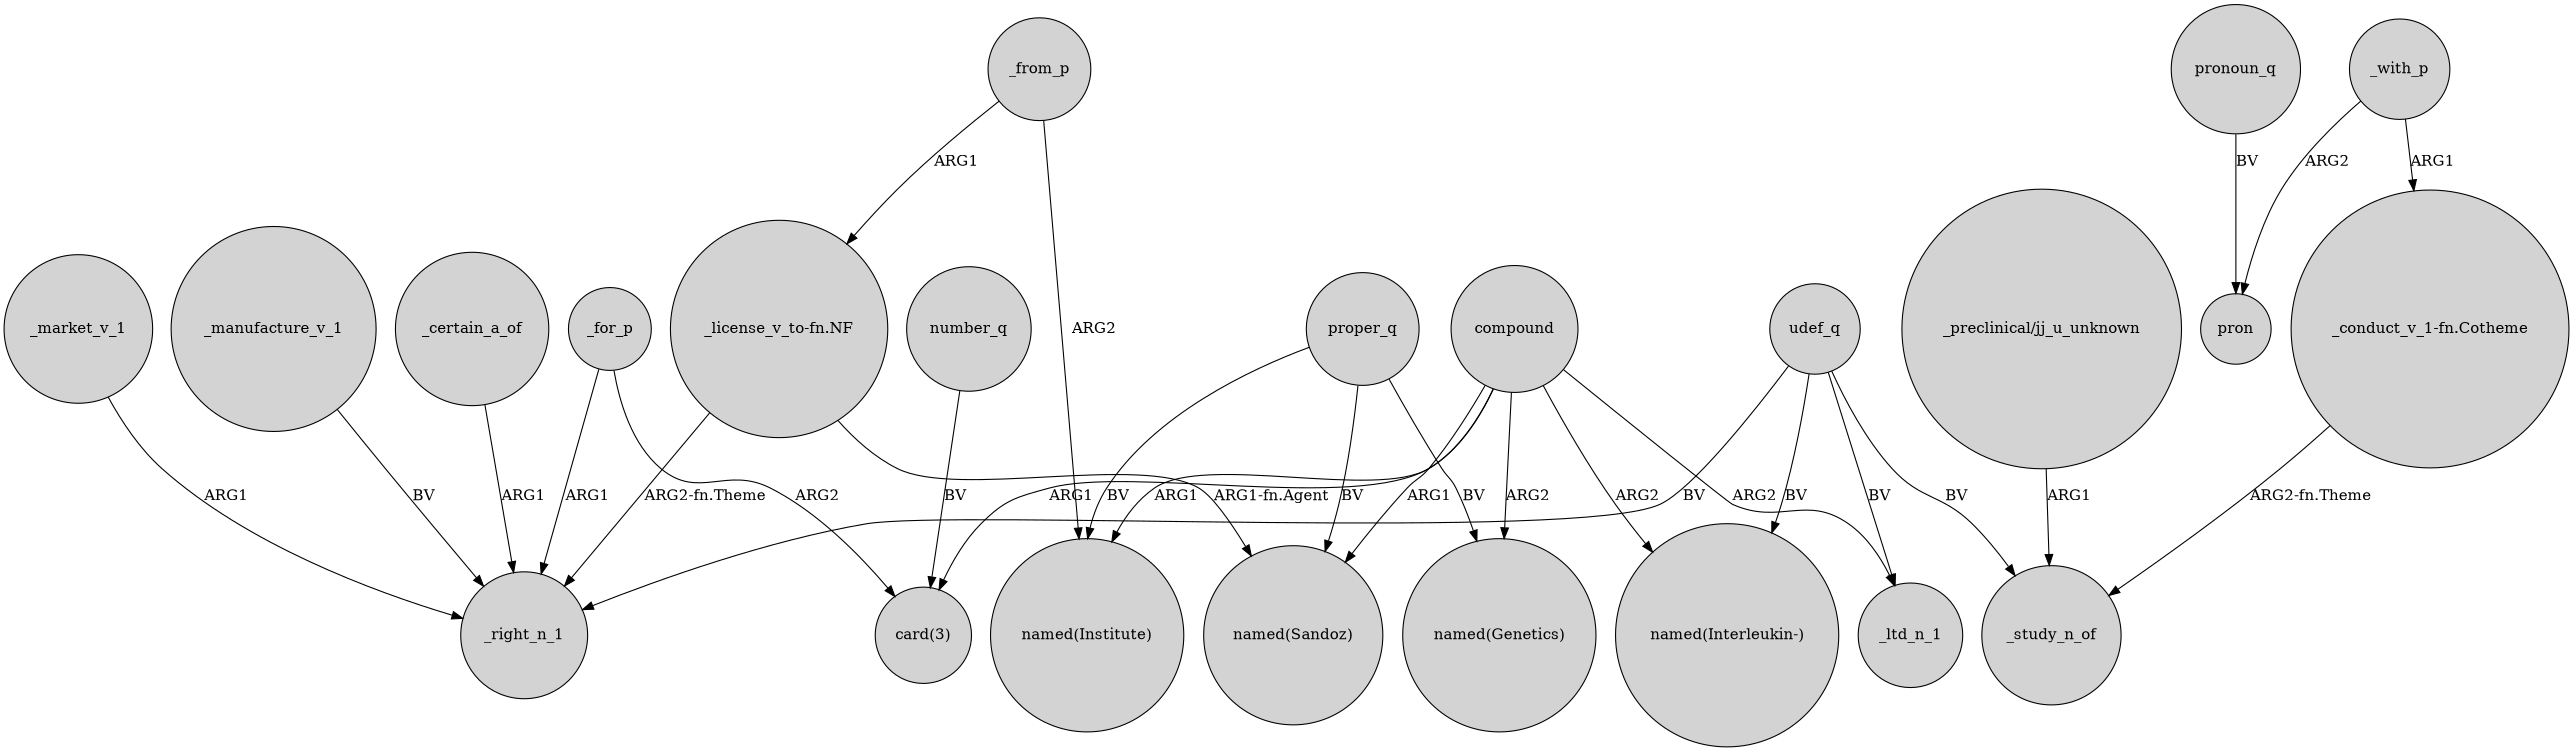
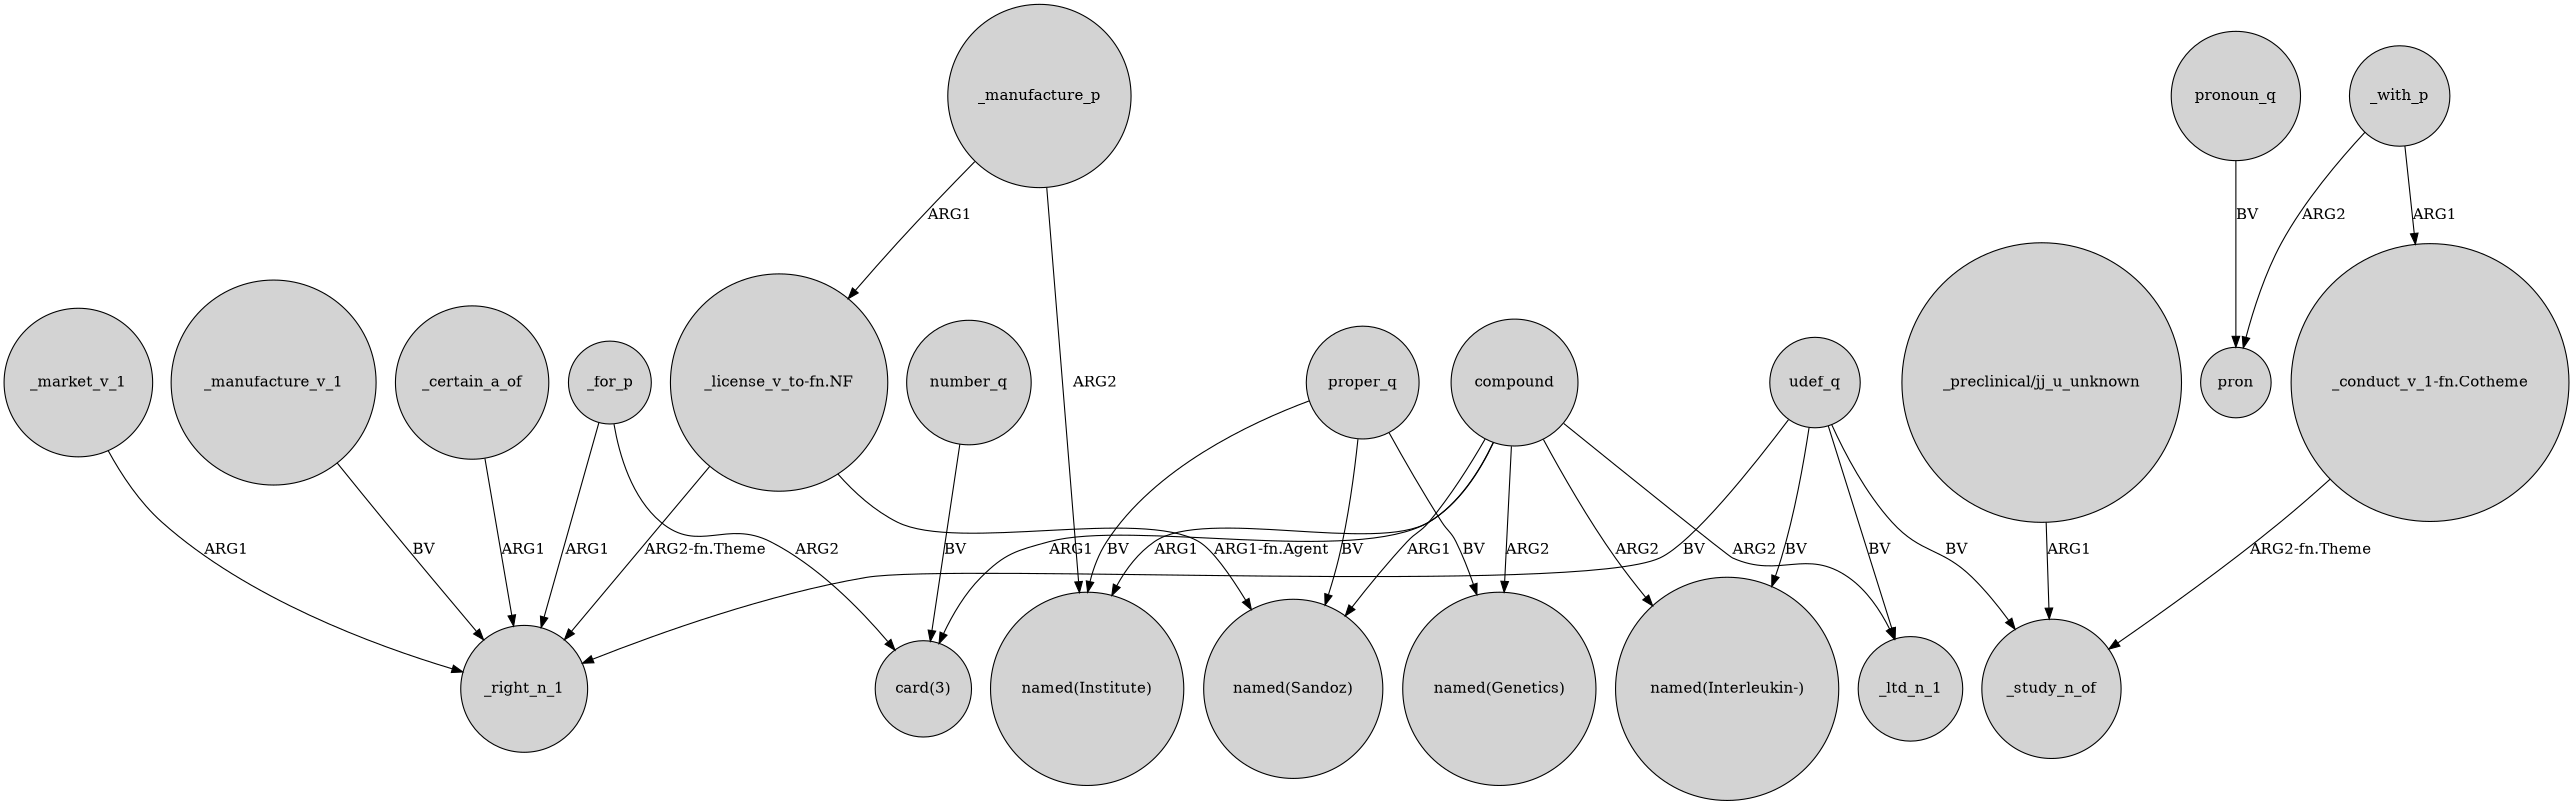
(1039, 69) -> (1039, 96)
